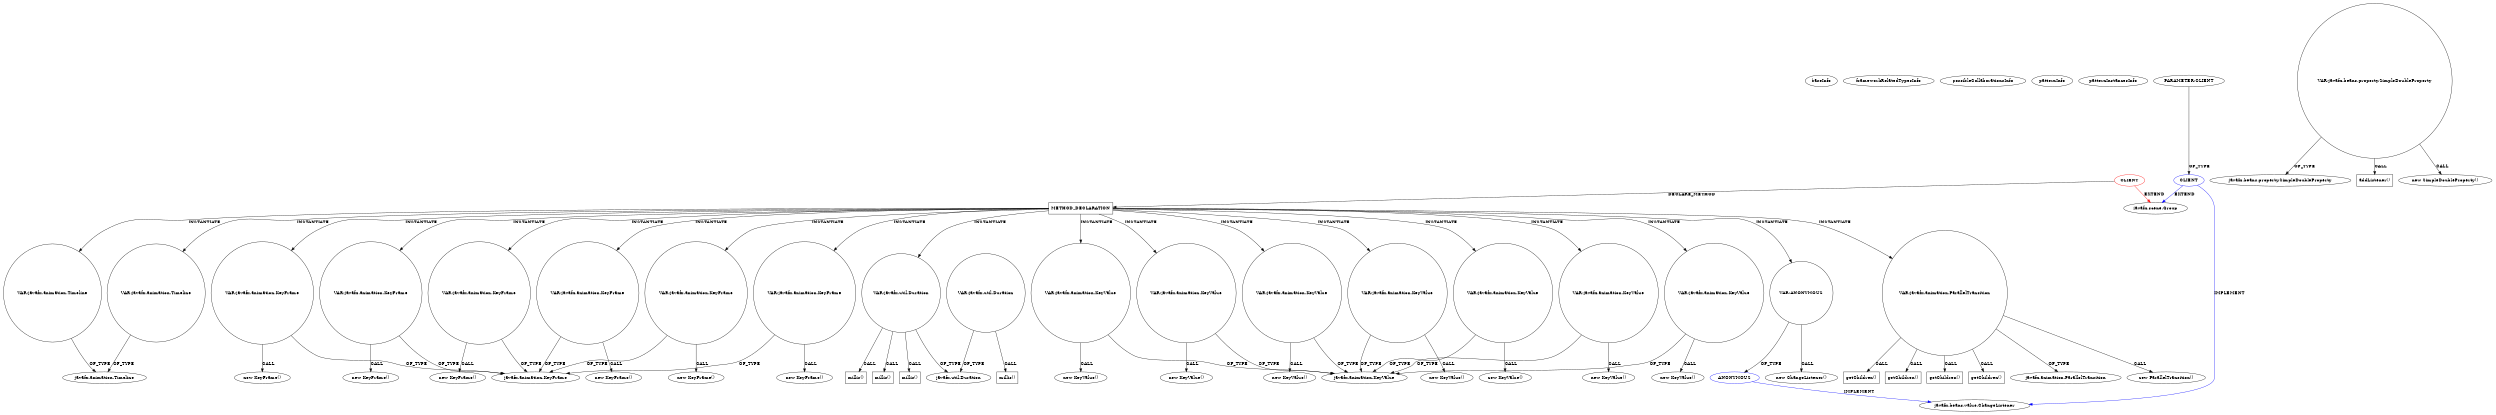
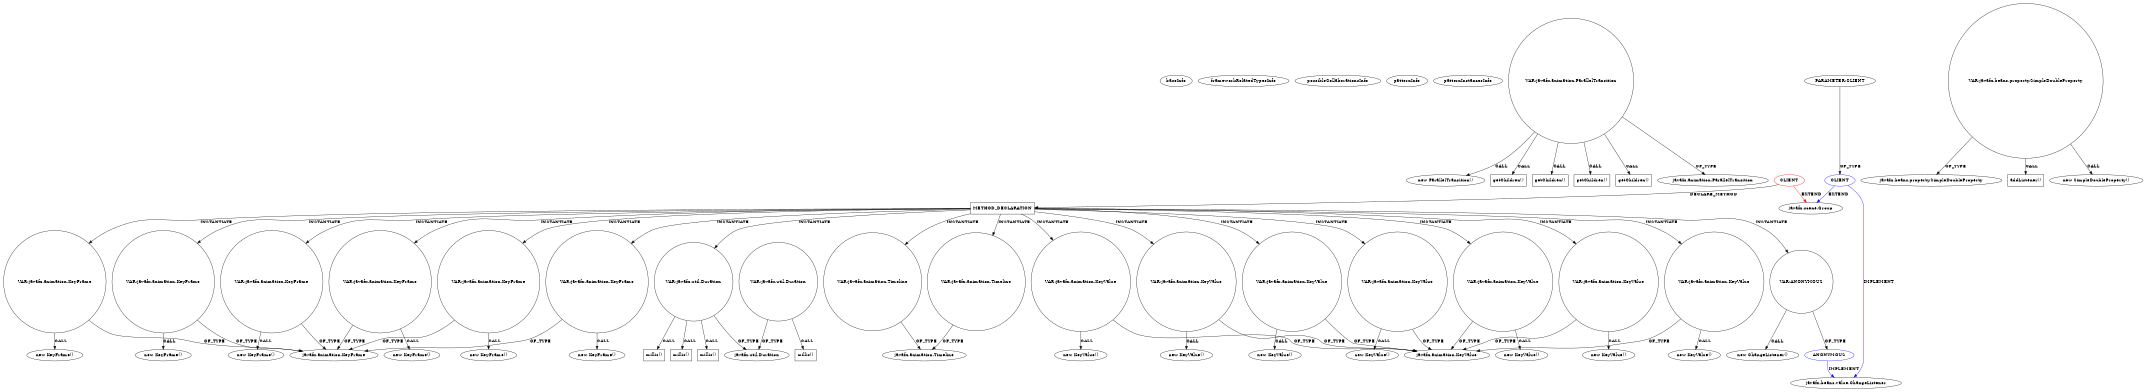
(1544, 212) -> none
